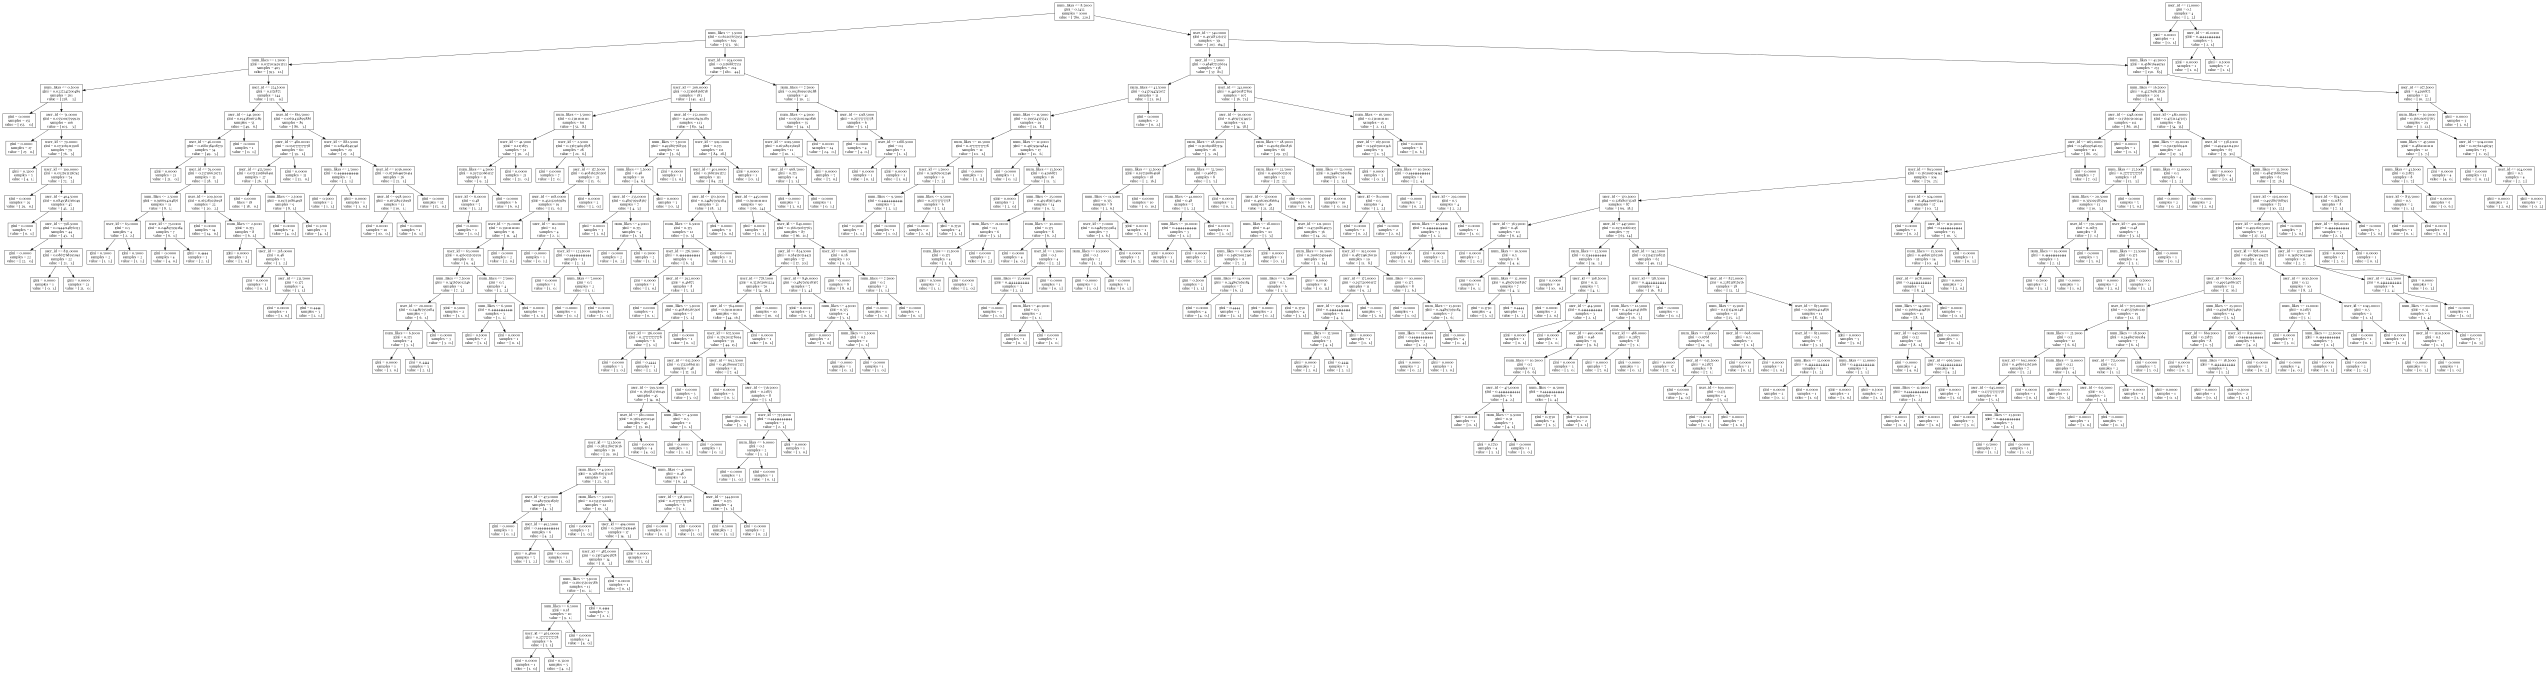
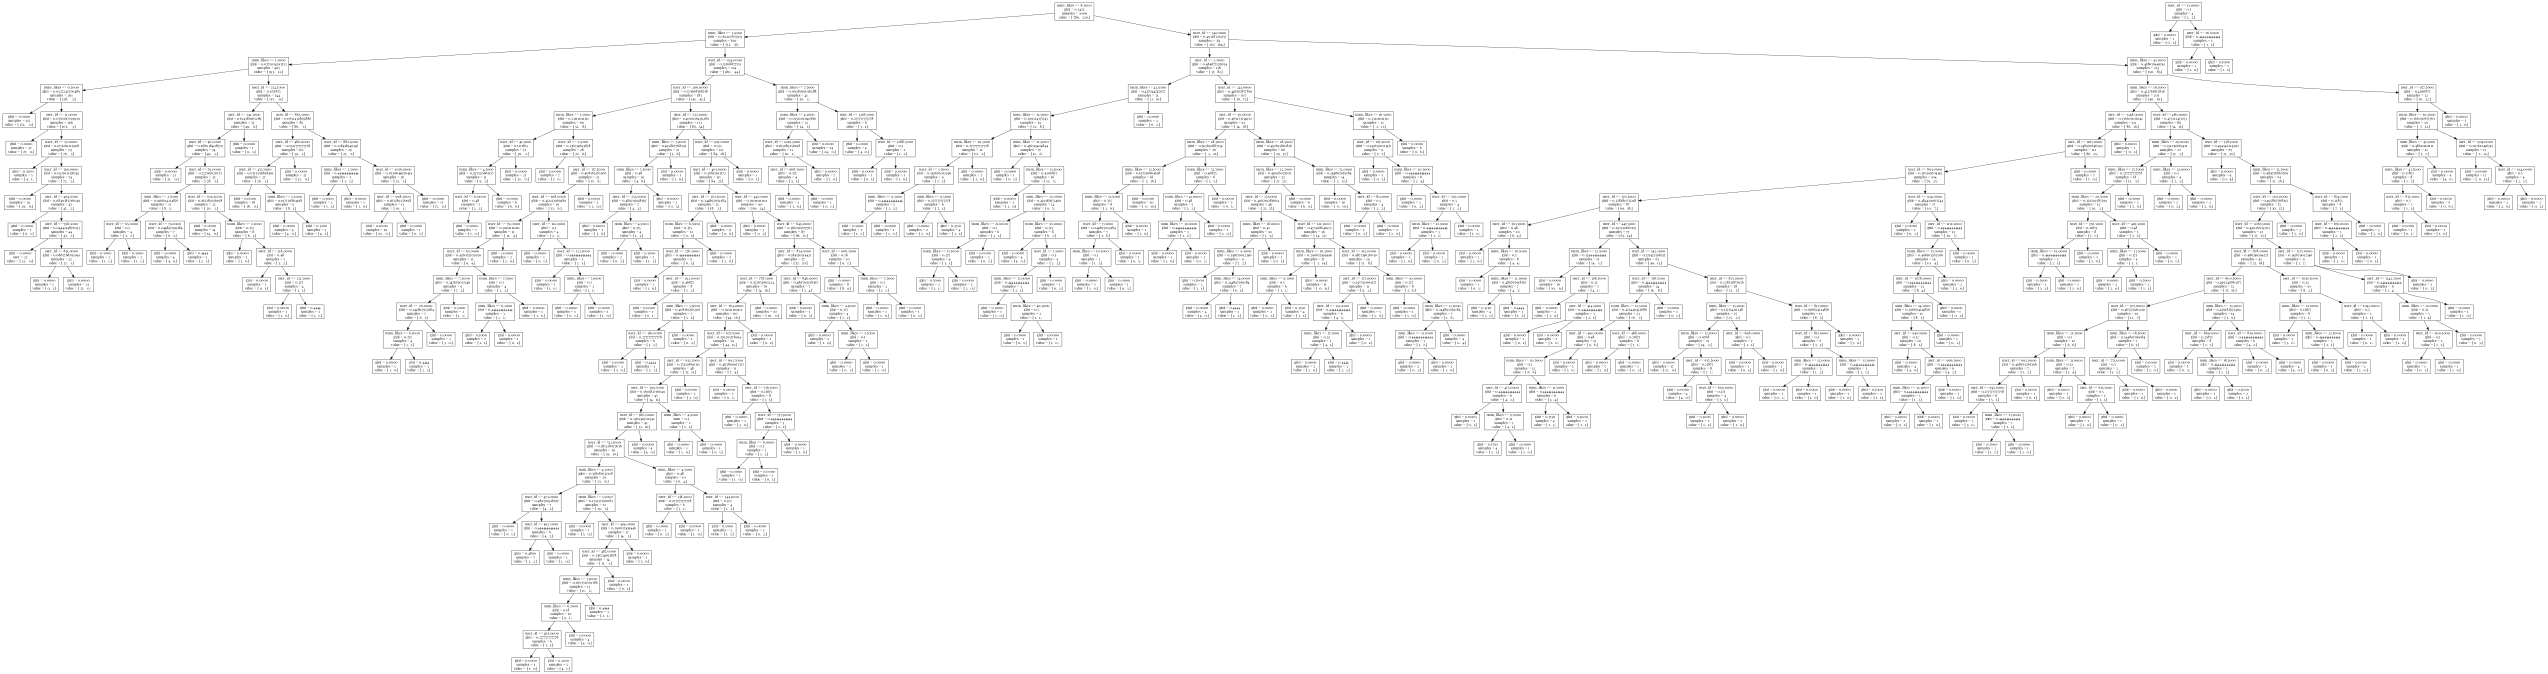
(245, 203) -> (245, 203)
(20, 257) -> (20, 257)
(681, 421) -> (681, 421)
